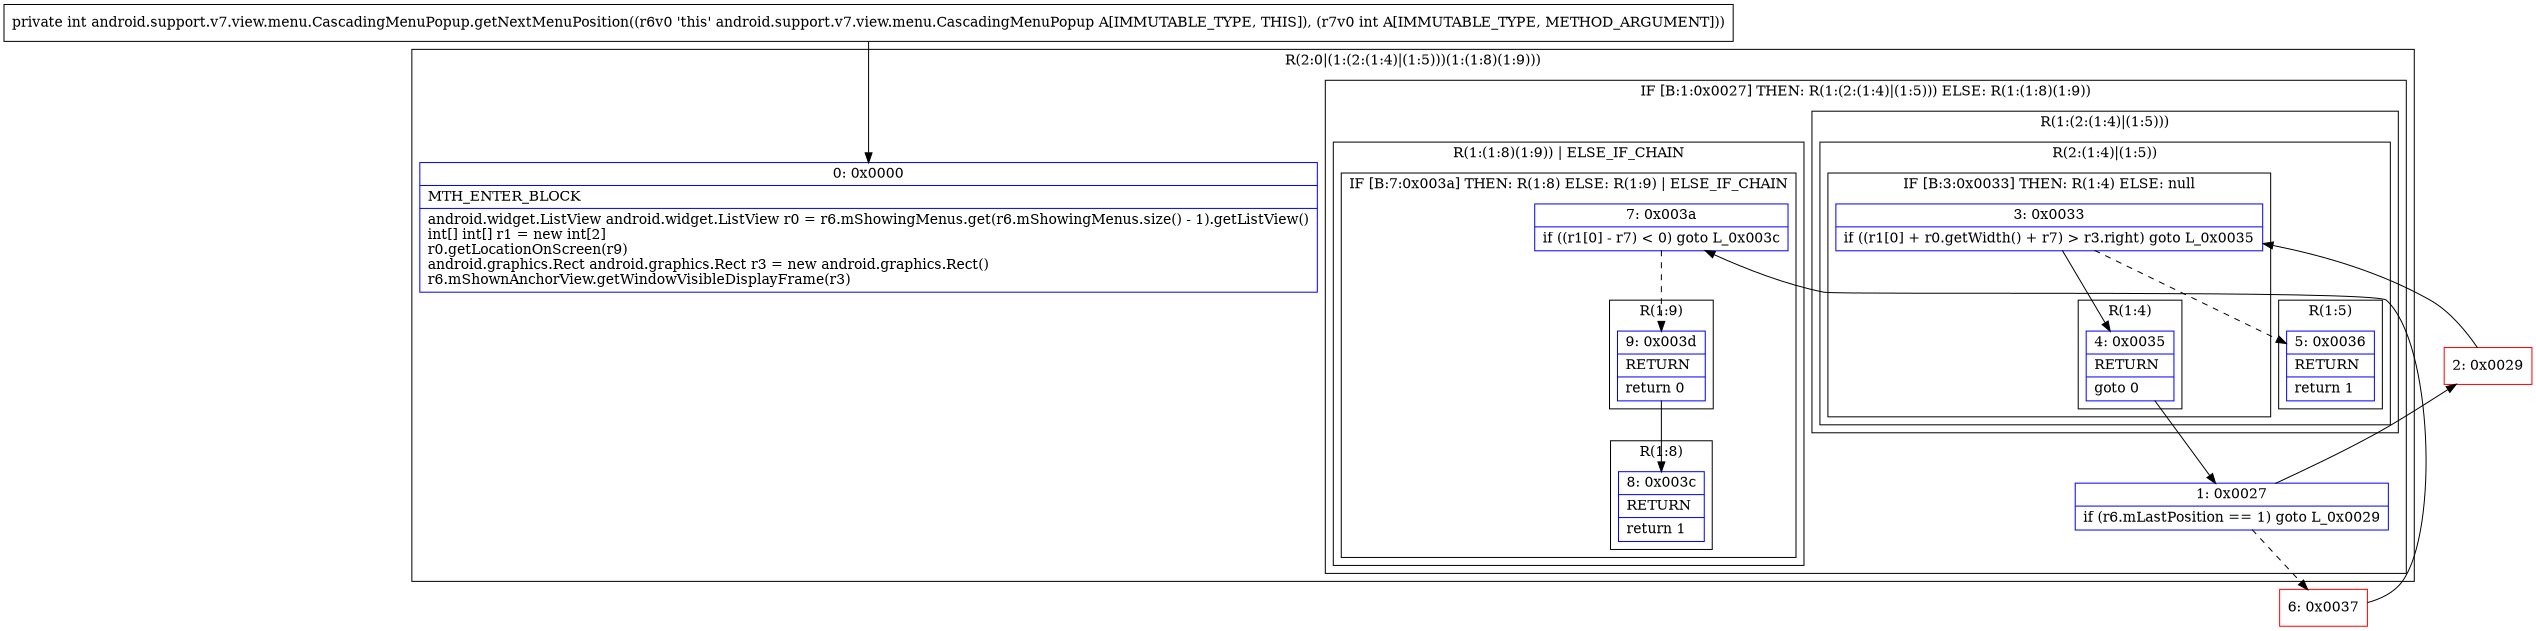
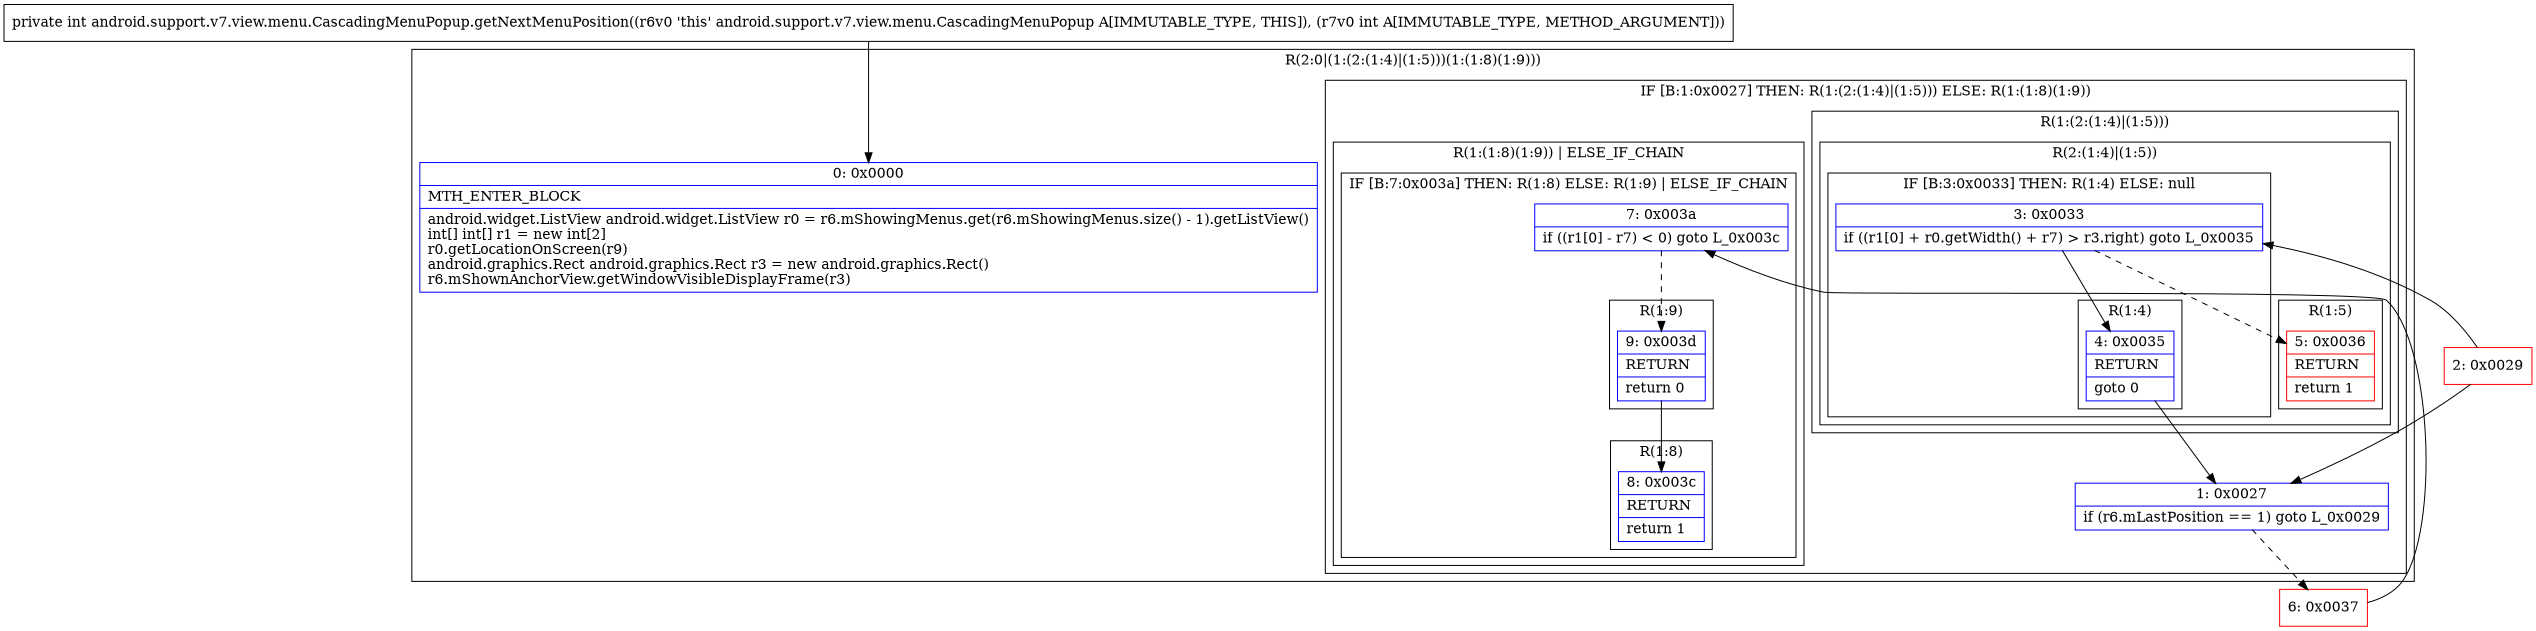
(2331, 366) -> (2331, 366)
(2364, 440) -> (2384, 439)
